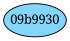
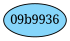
(35, 20) -> (35, 20)
